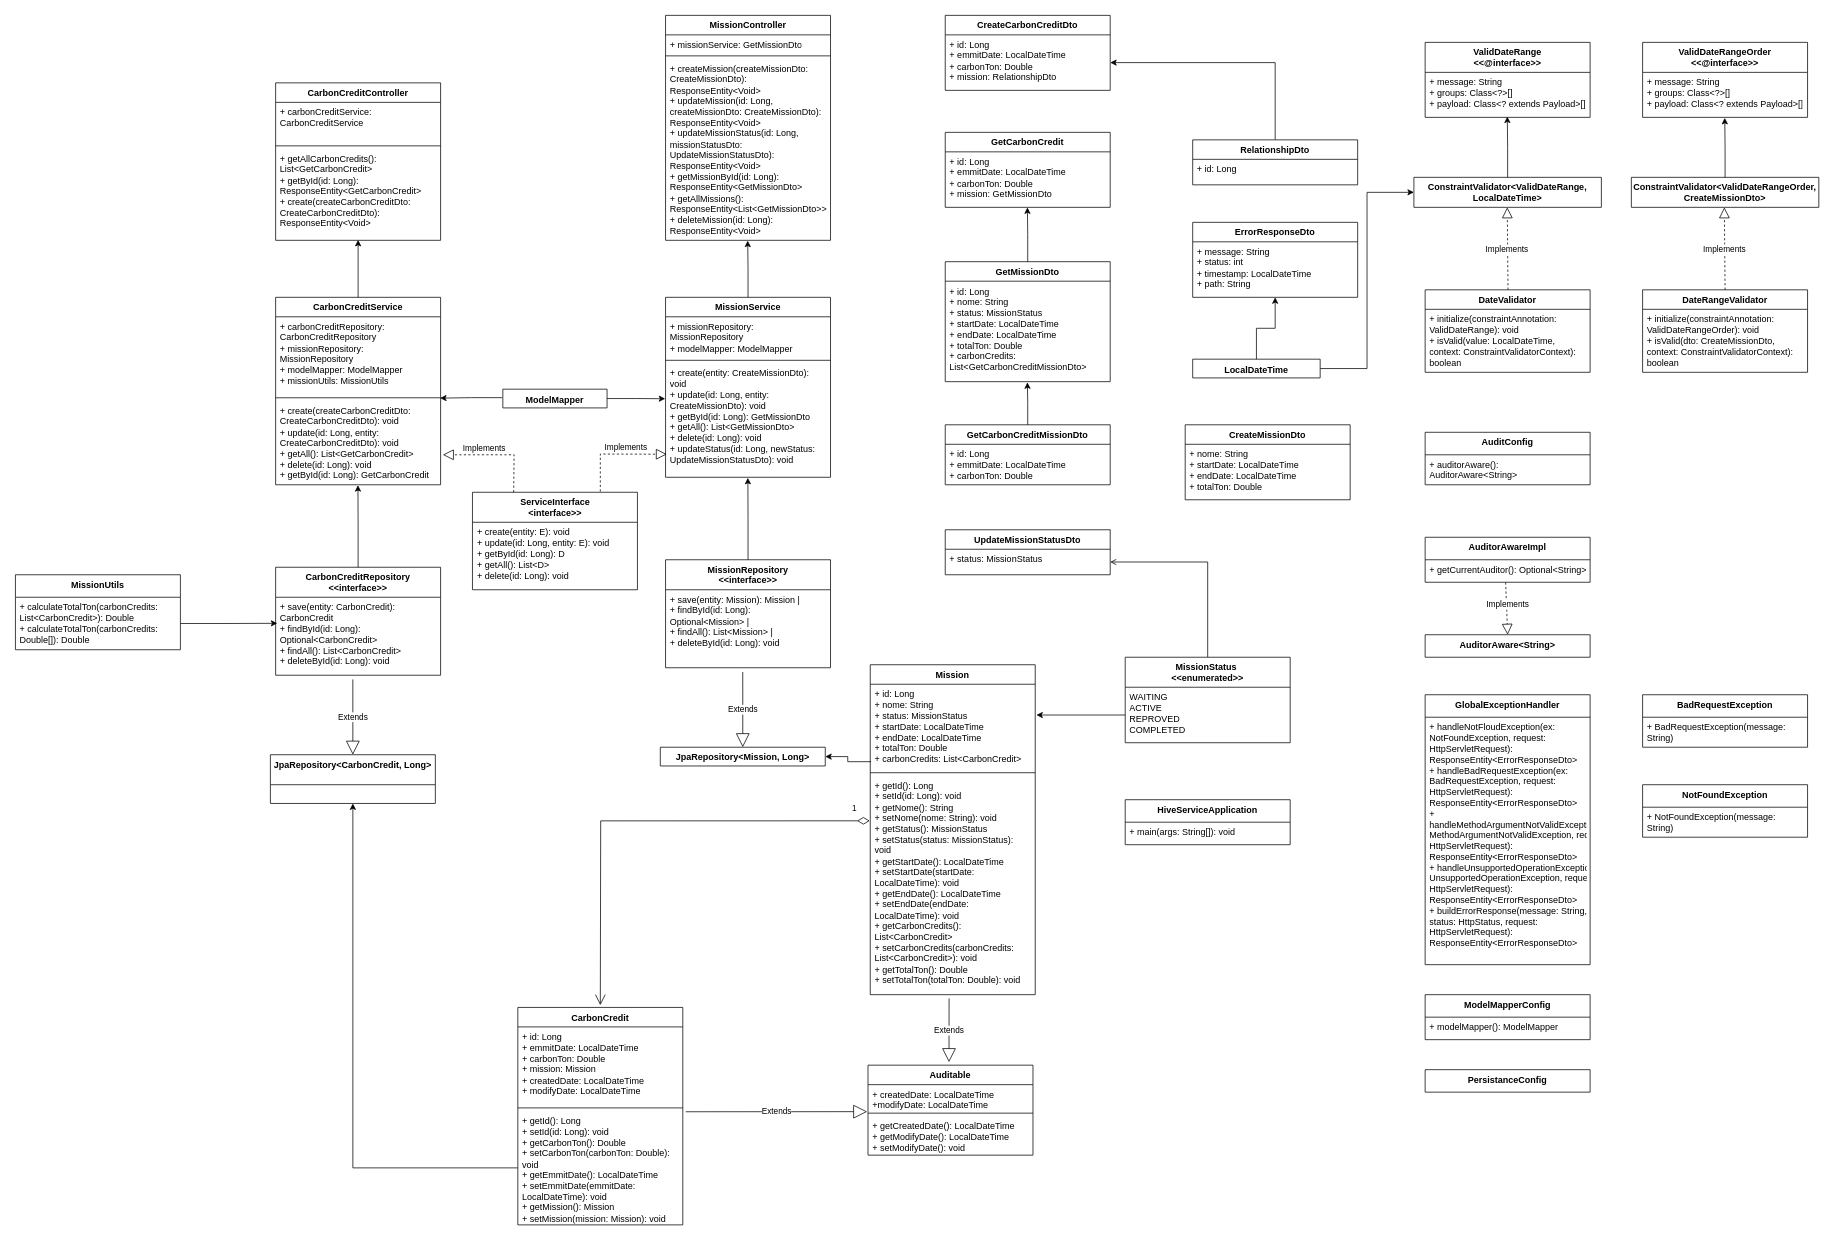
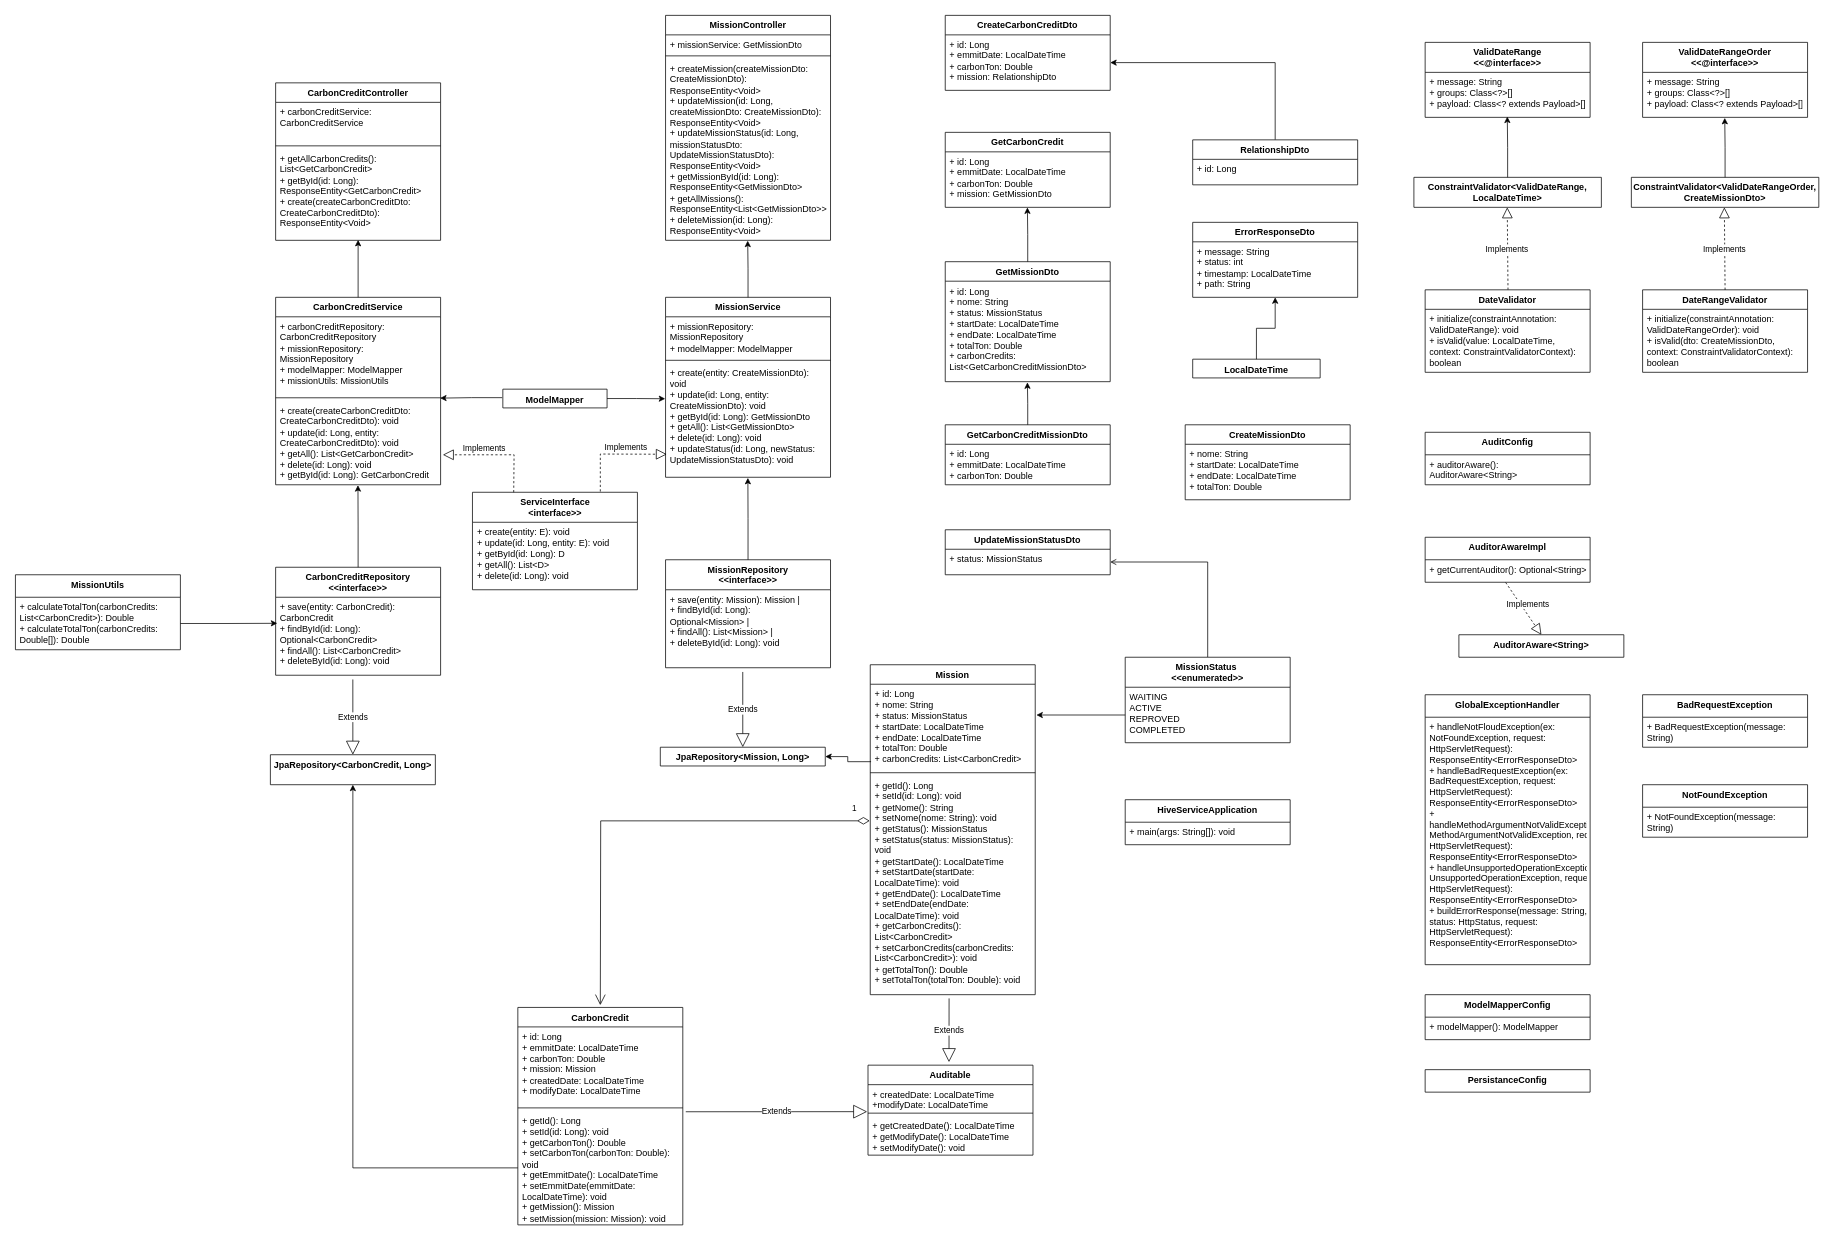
(1345, 369) -> none
(1508, 646) -> (1542, 646)
(353, 779) -> (353, 770)
